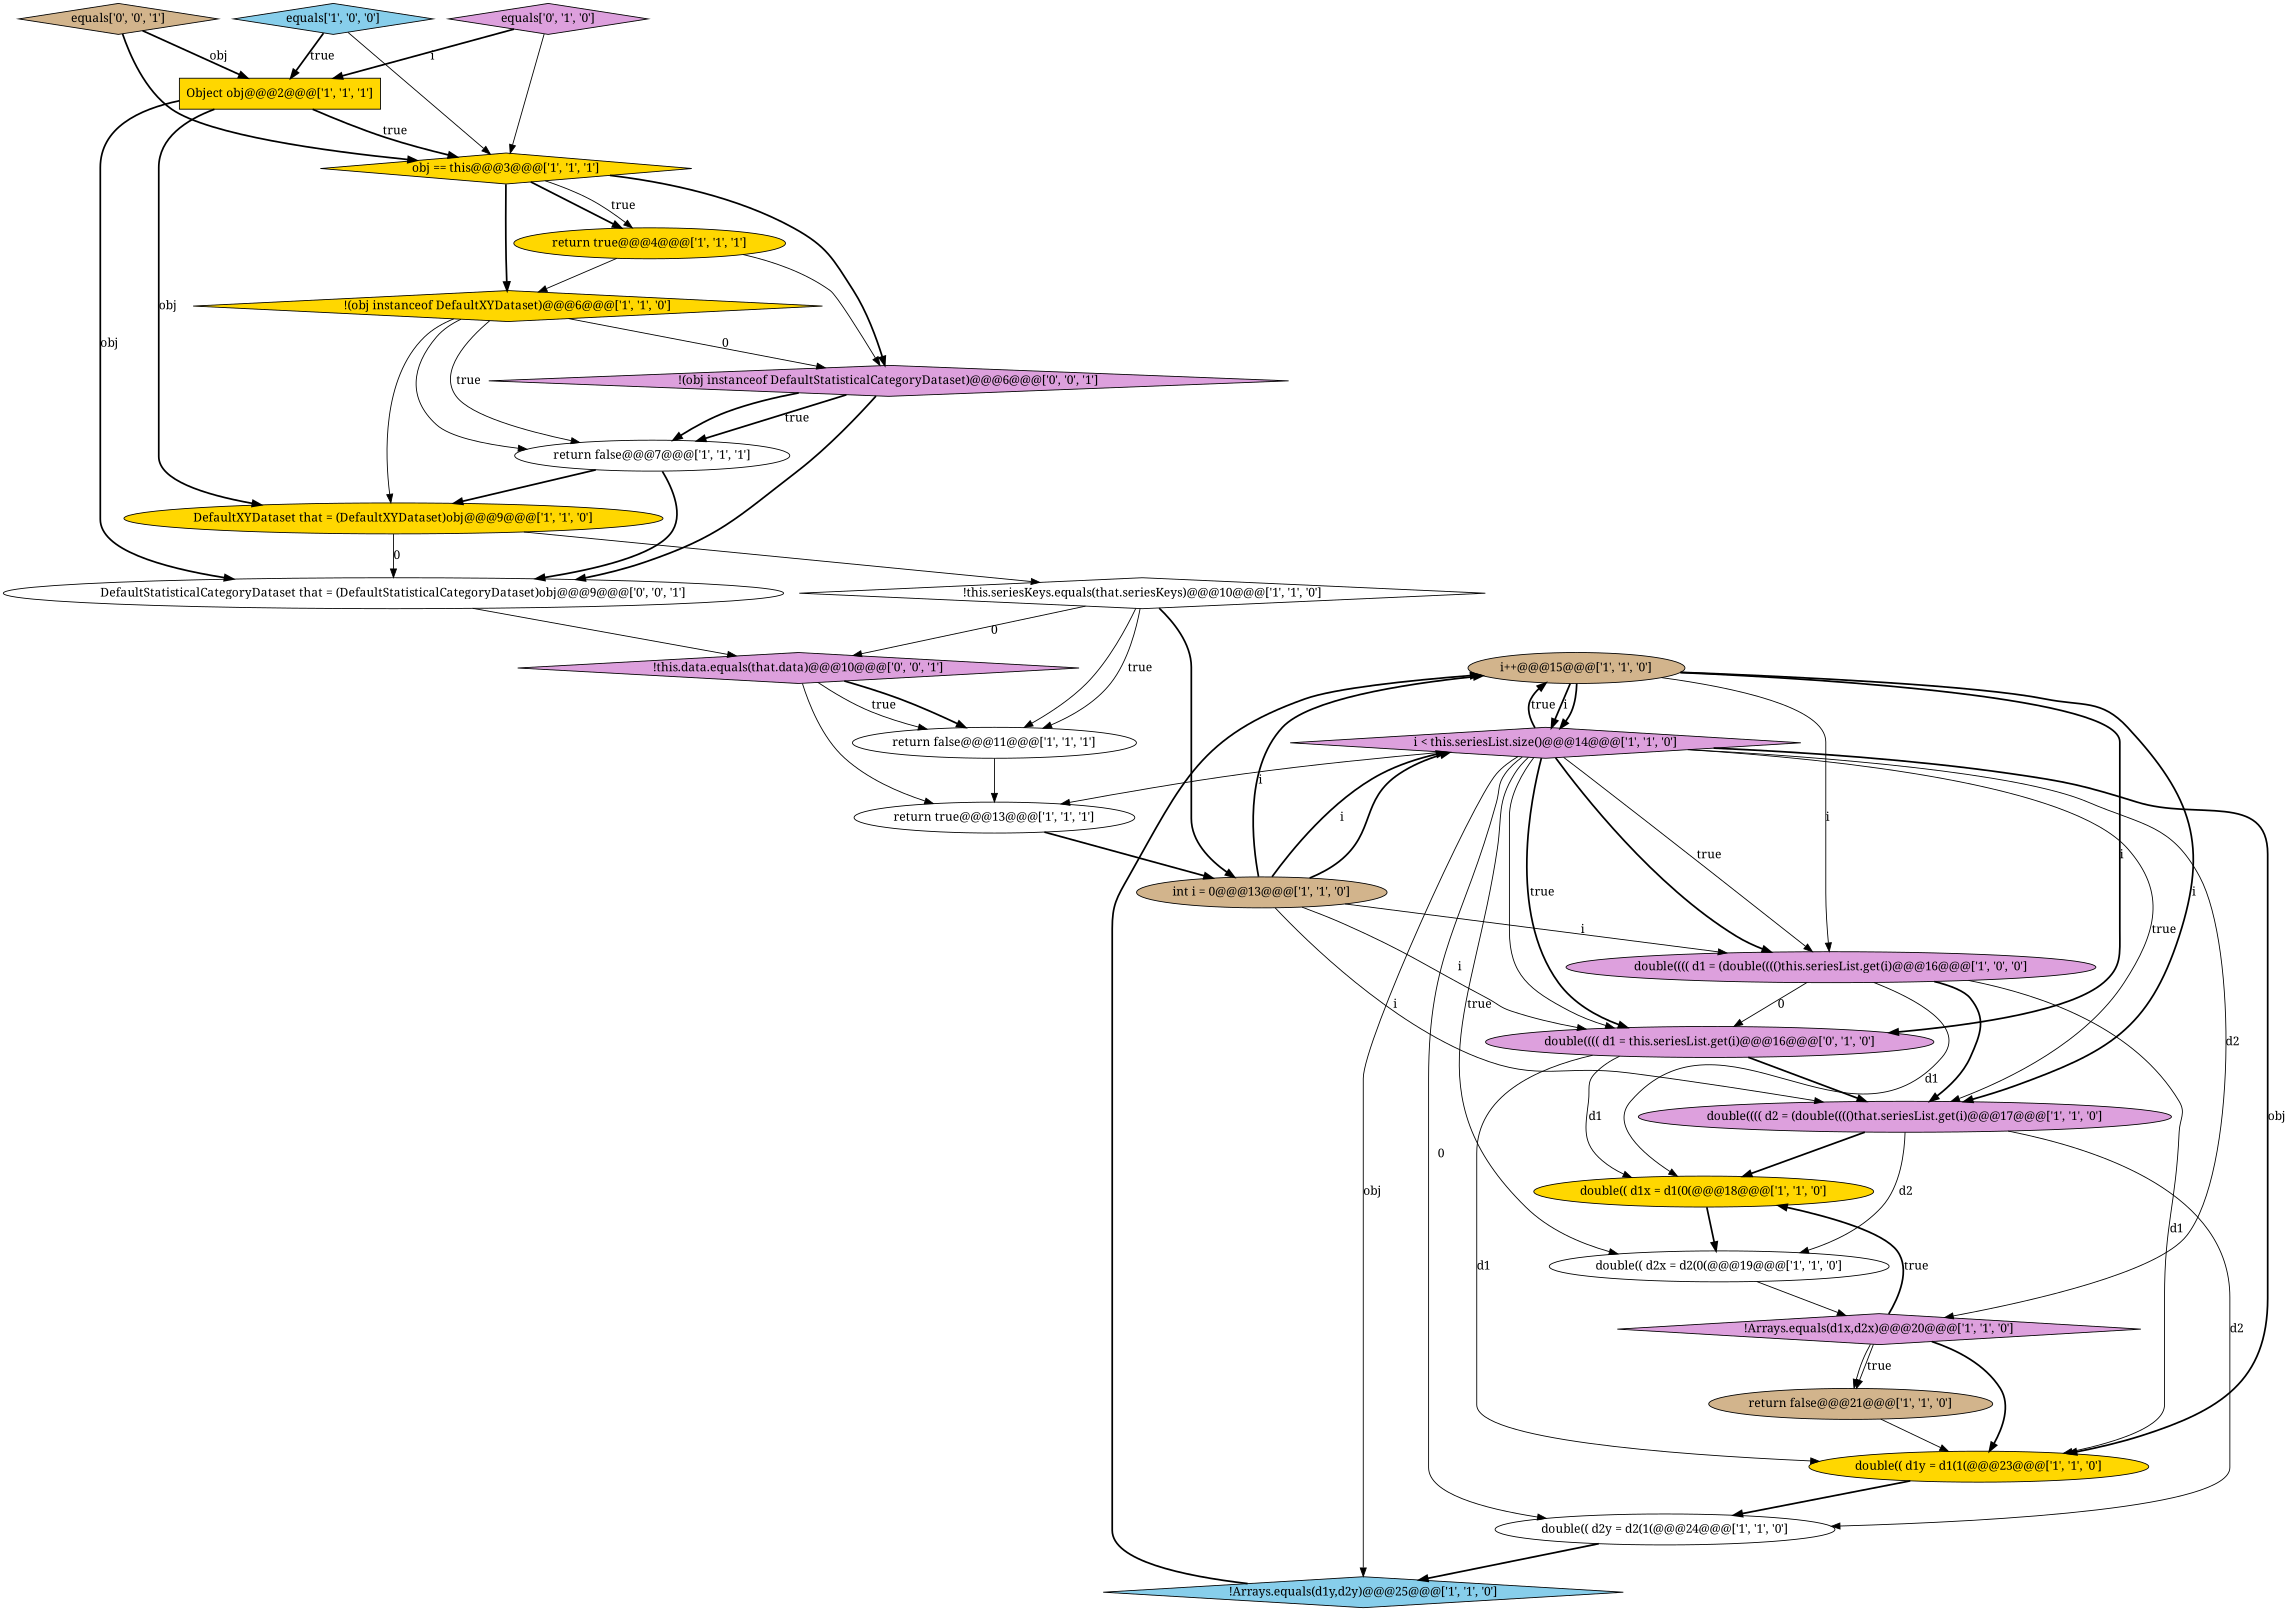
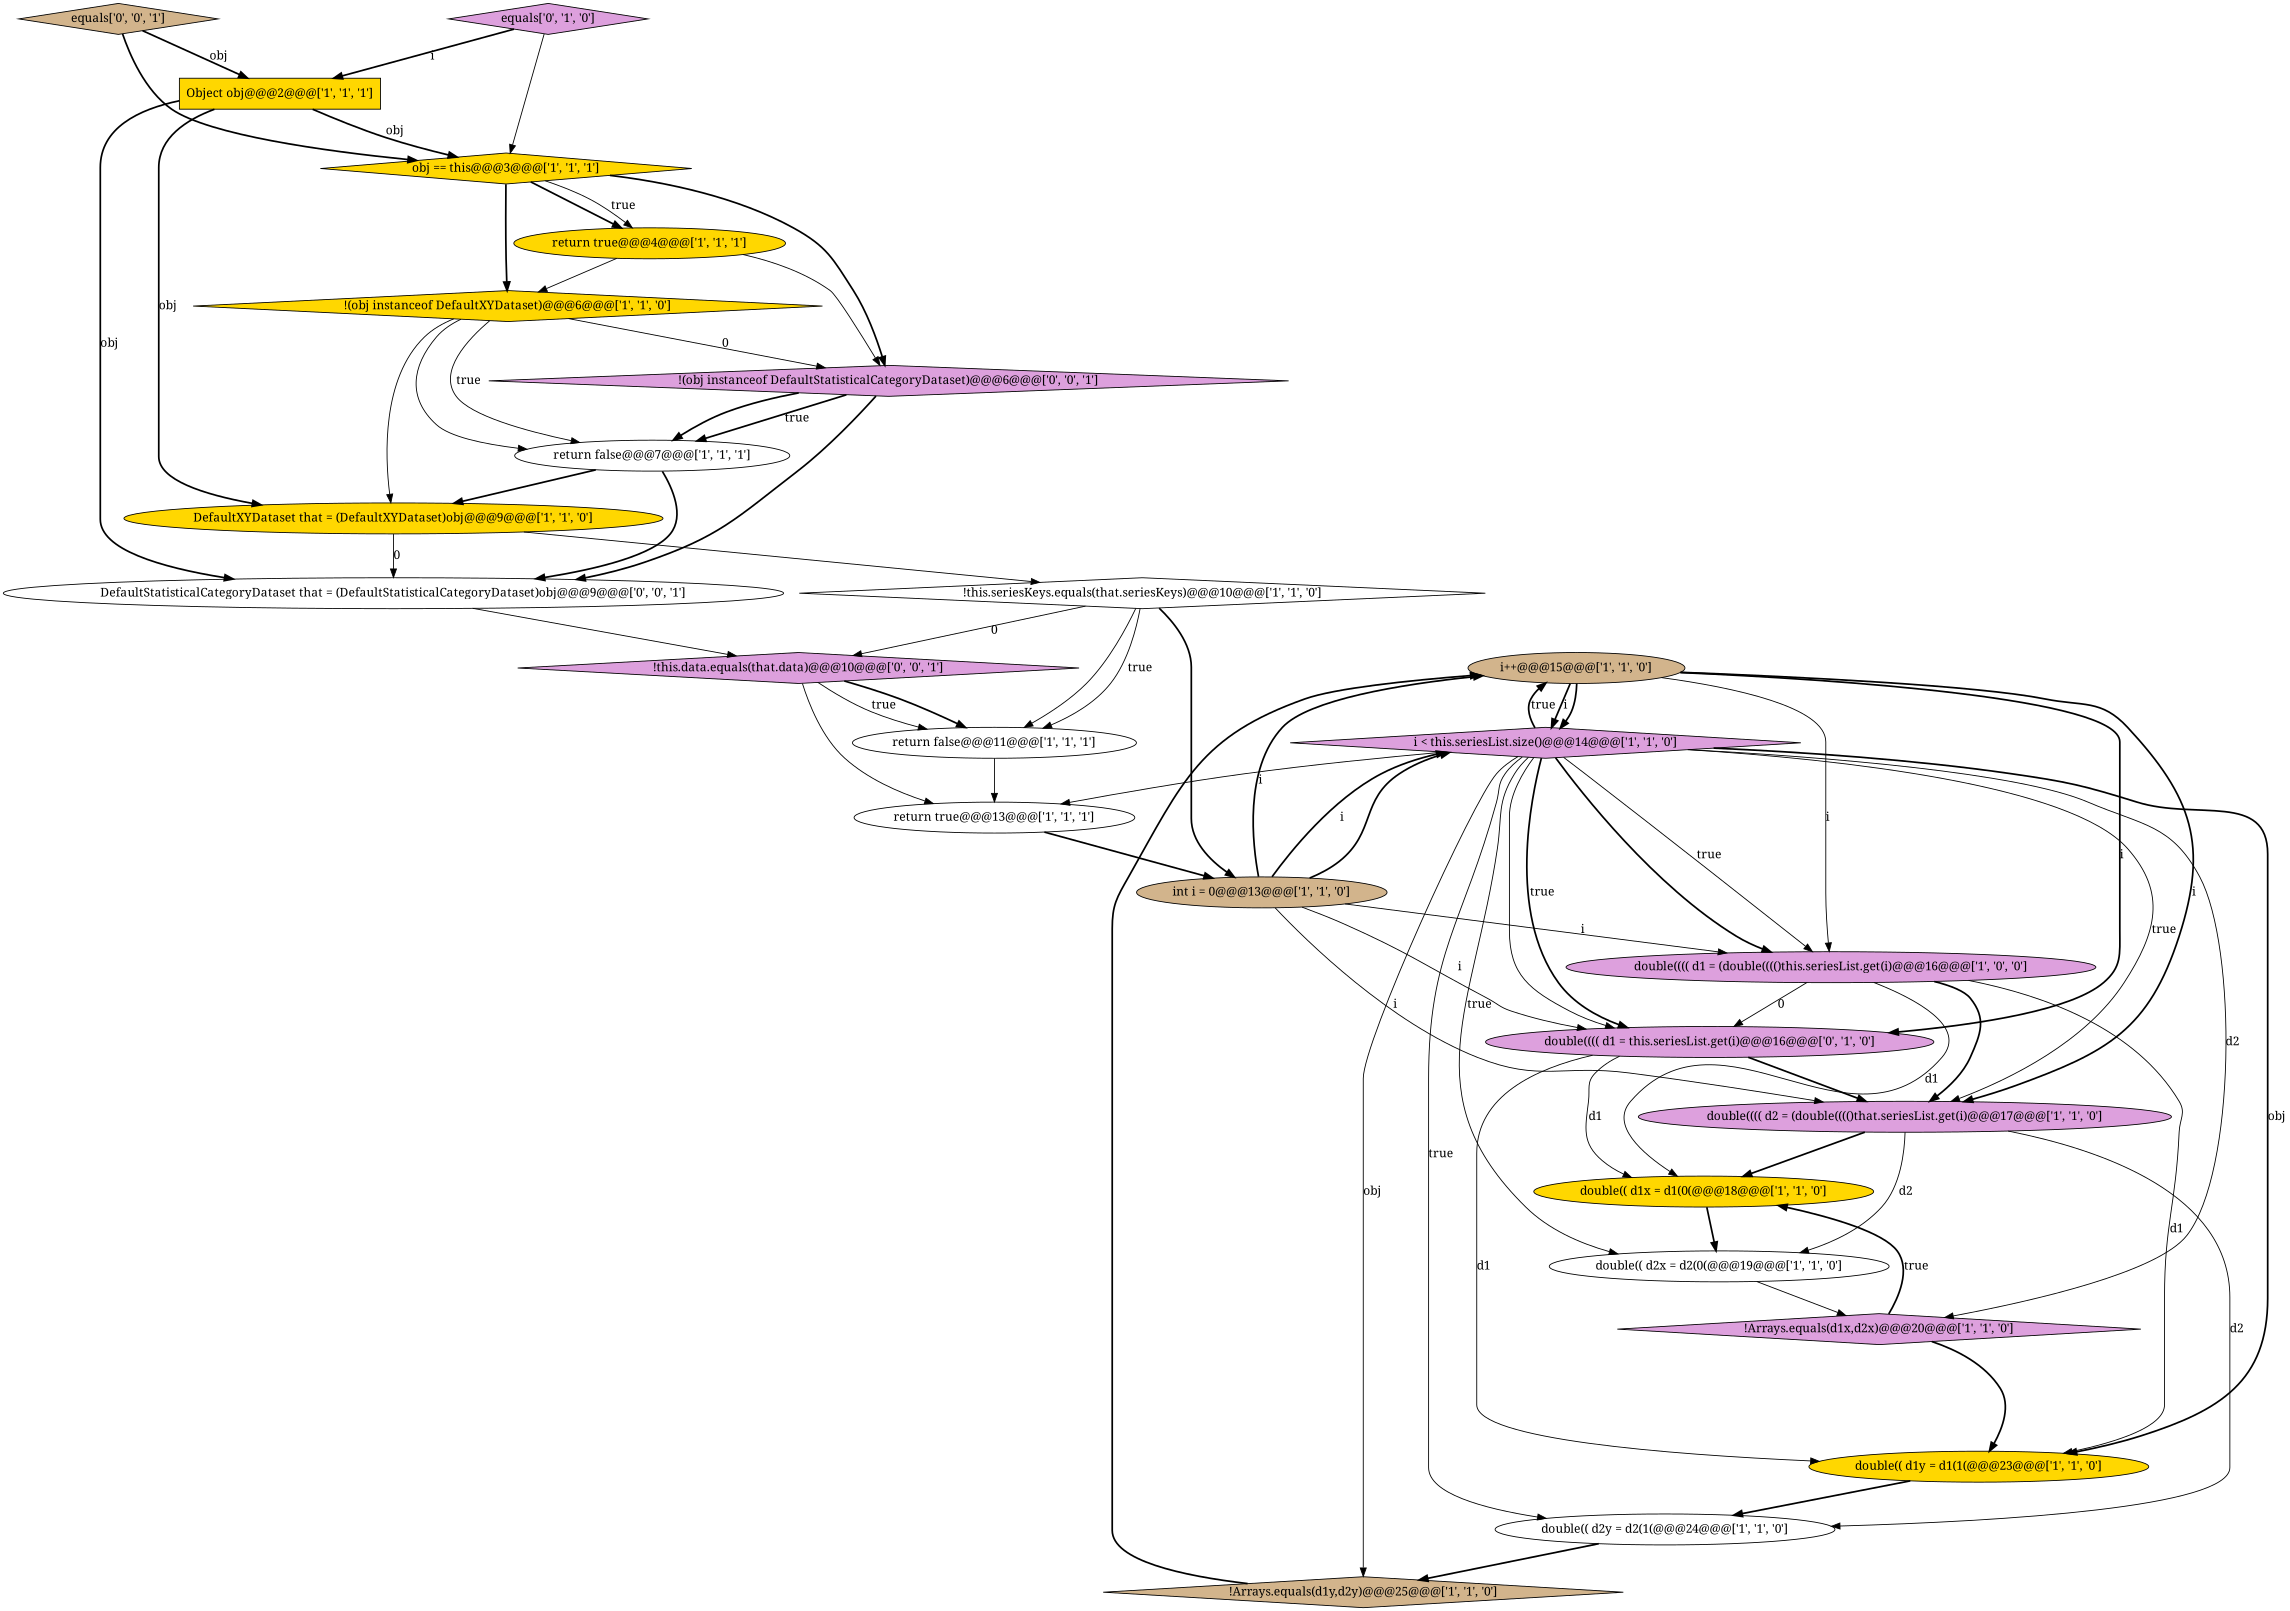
(333, 19) -> none
(395, 131) -> (395, 131)
(1441, 1154) -> (1441, 1154)
(1851, 1404) -> none
(1363, 1592) -> (1363, 1592)
